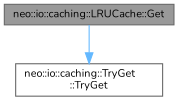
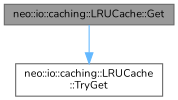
(89, 80) -> (89, 80)
